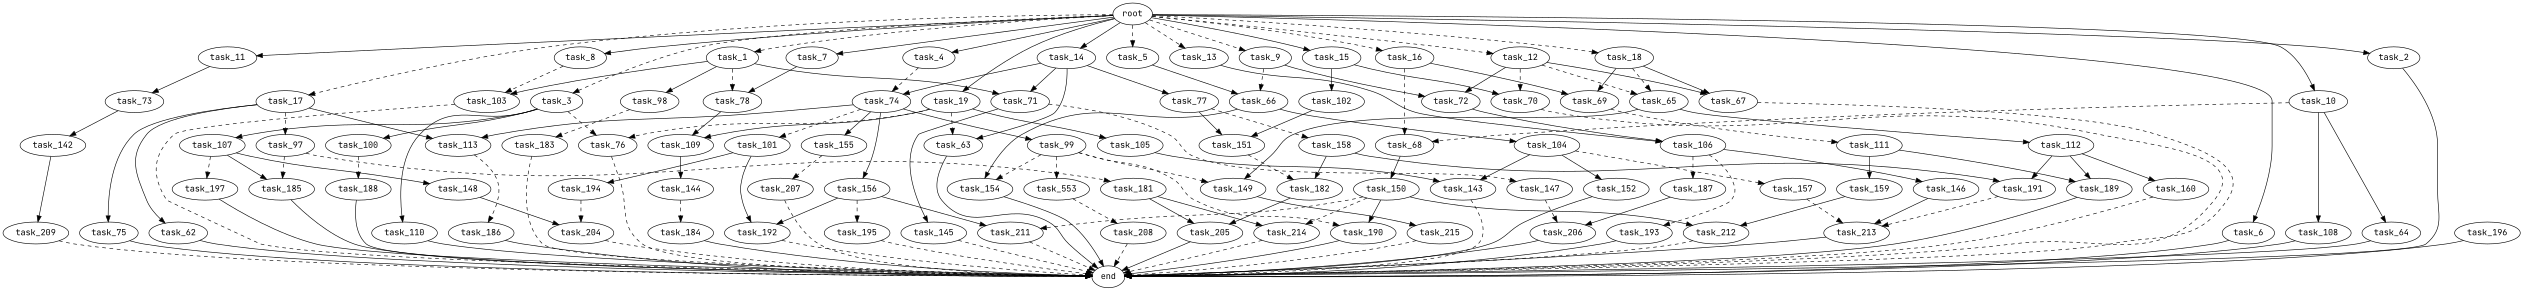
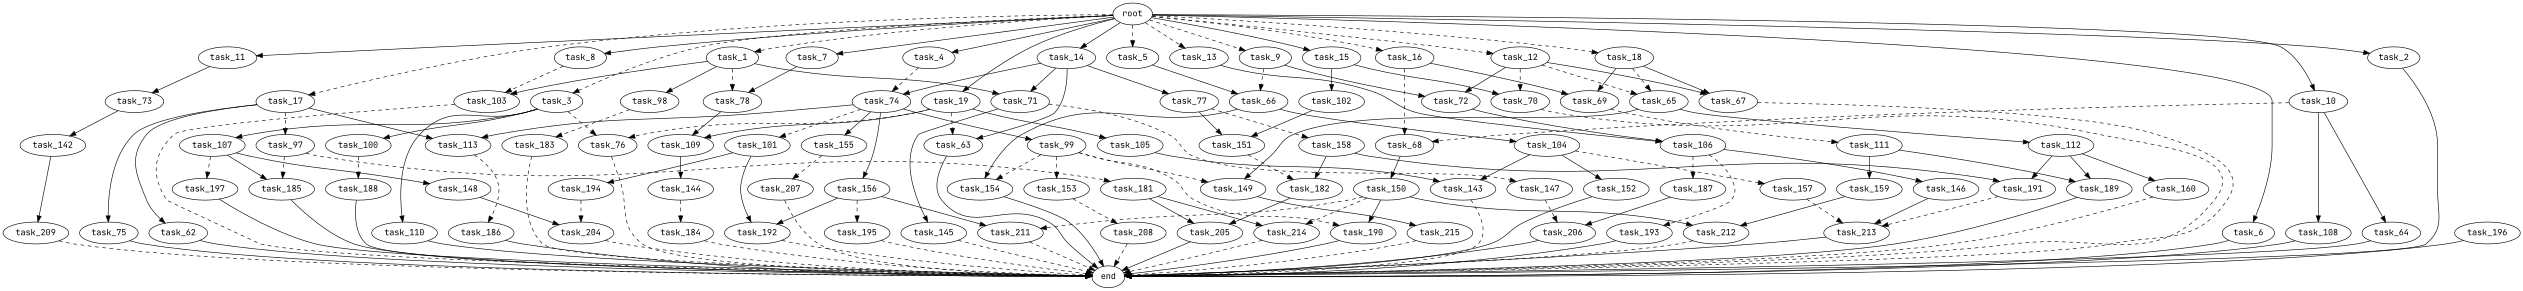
(1057, 189) -> (1057, 189)
(866, 263) -> (866, 263)
